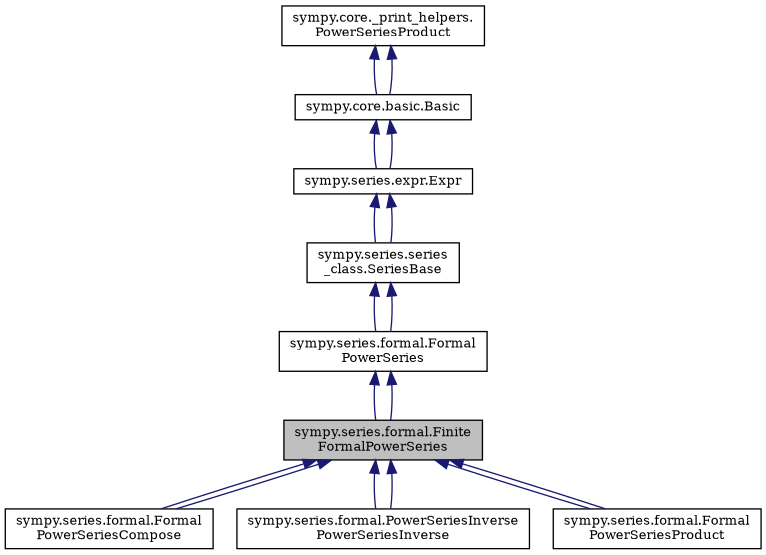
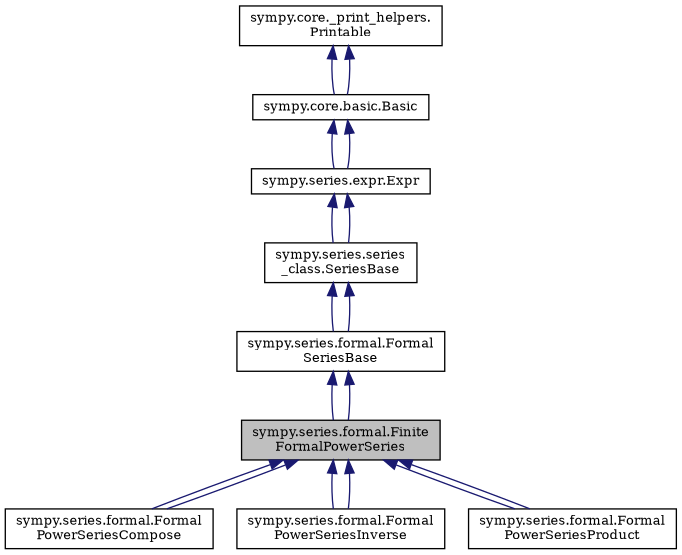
(383, 26) -> (341, 26)
(383, 351) -> (341, 351)
(383, 529) -> (341, 529)
